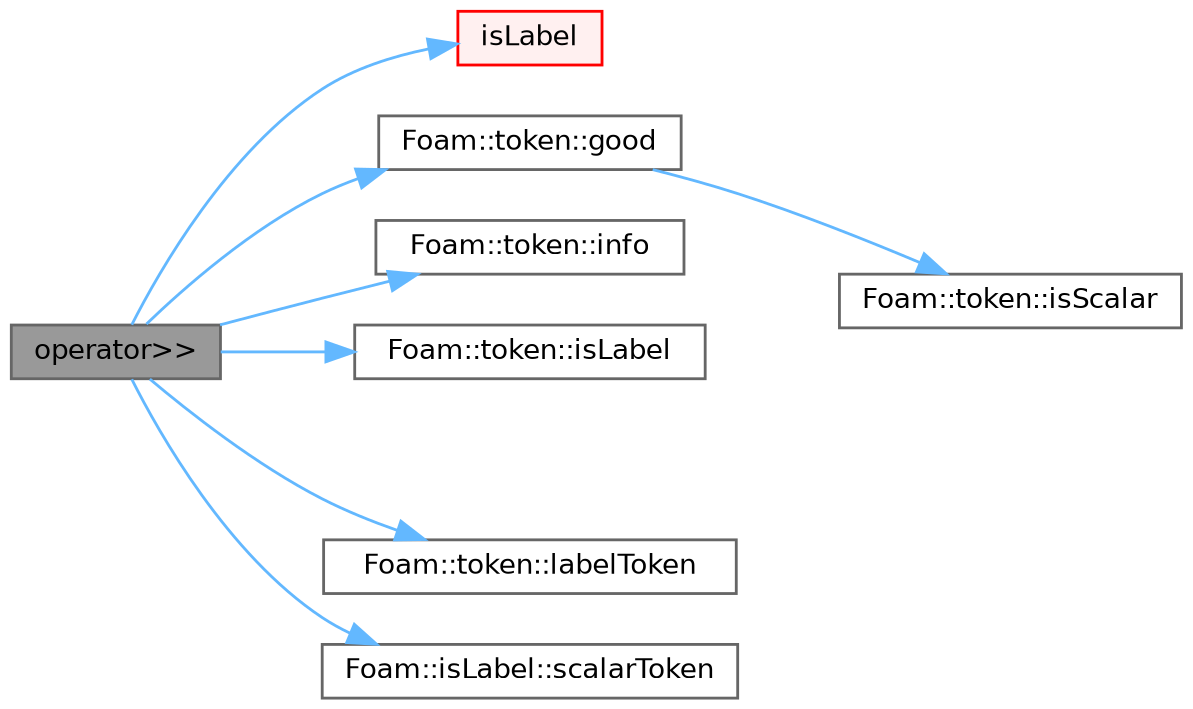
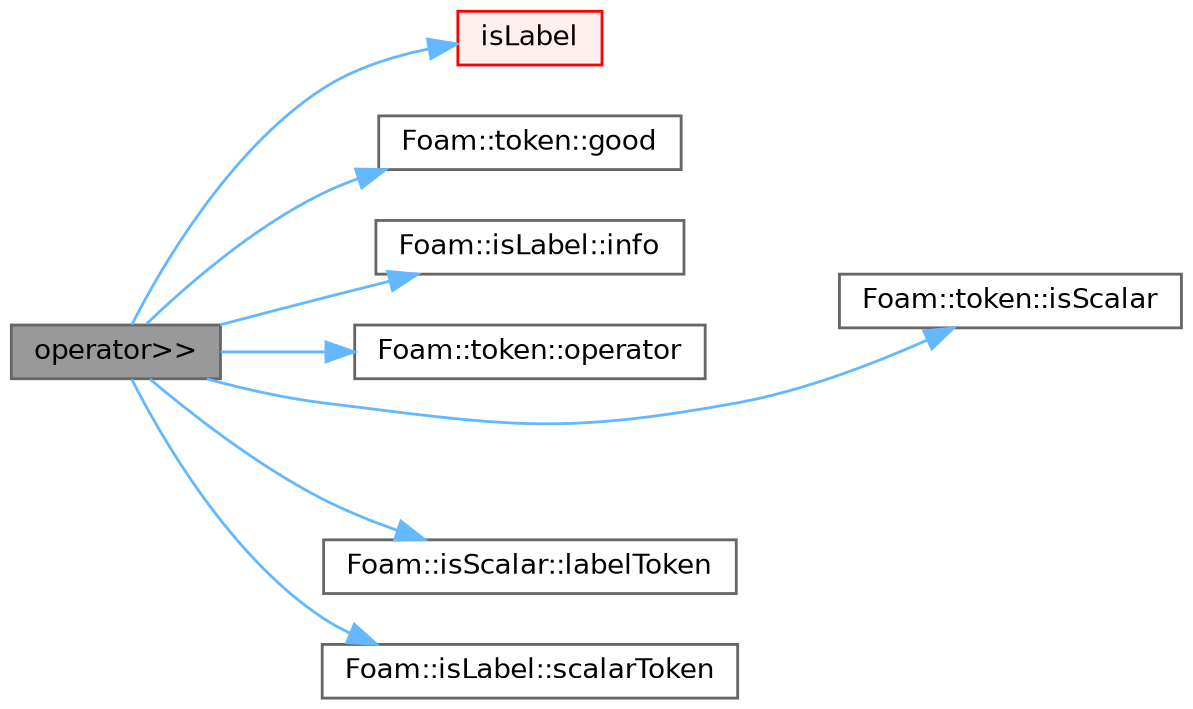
(788, 211) -> (571, 423)
(530, 247) -> (530, 247)
(530, 352) -> (530, 352)
(530, 567) -> (530, 567)
